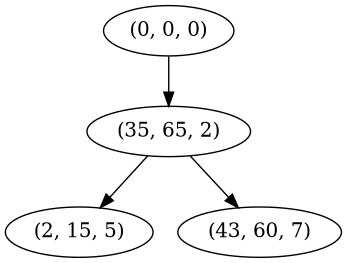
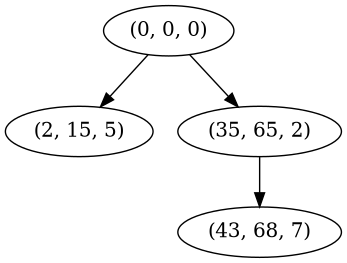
(129, 177) -> (129, 76)
(260, 232) -> (260, 232)
